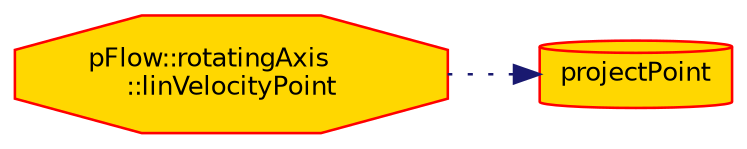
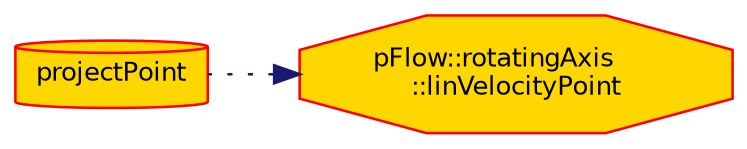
(481, 74) -> (241, 74)
